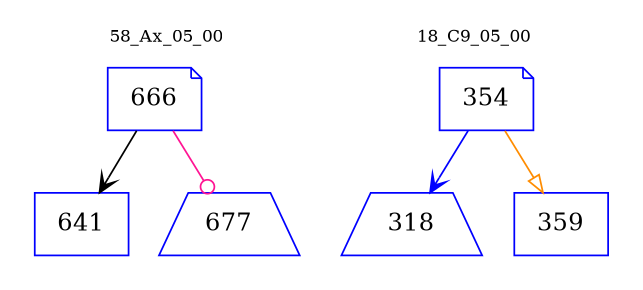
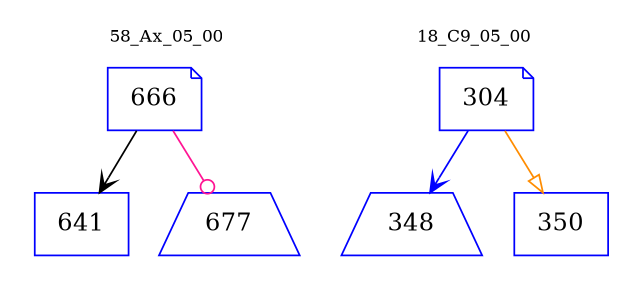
(486, 99) -> (486, 99)
(412, 224) -> (412, 224)
(561, 224) -> (561, 224)
